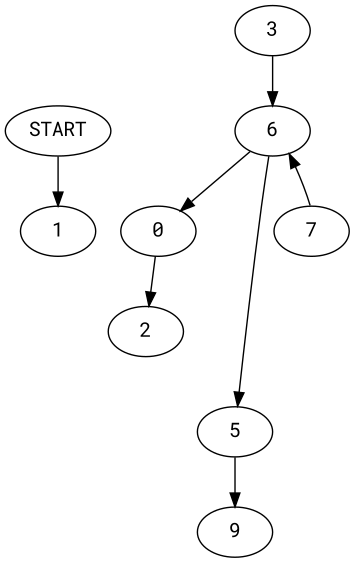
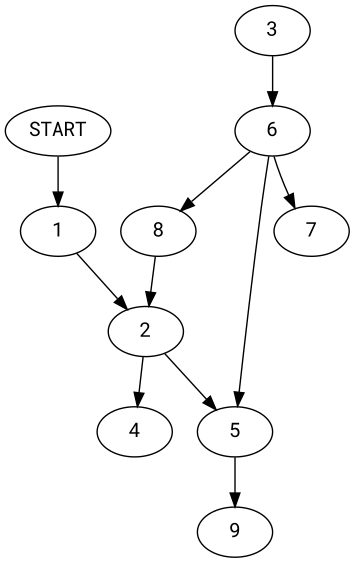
(303, 186) -> (281, 176)
(158, 231) -> (158, 231)
none -> (97, 276)
none -> (186, 377)
none -> (135, 432)
